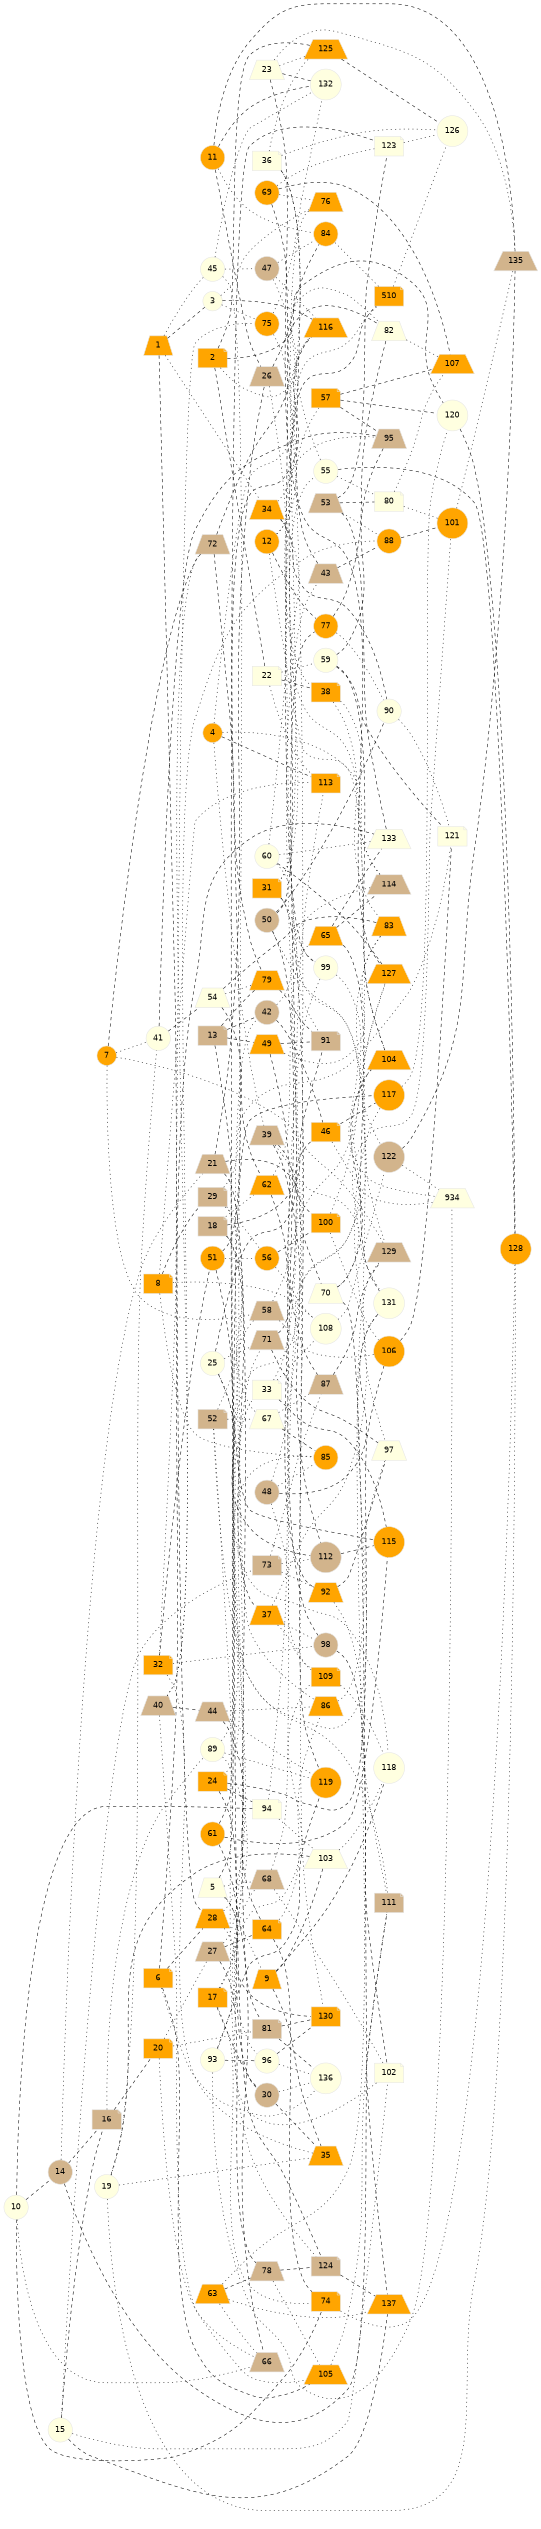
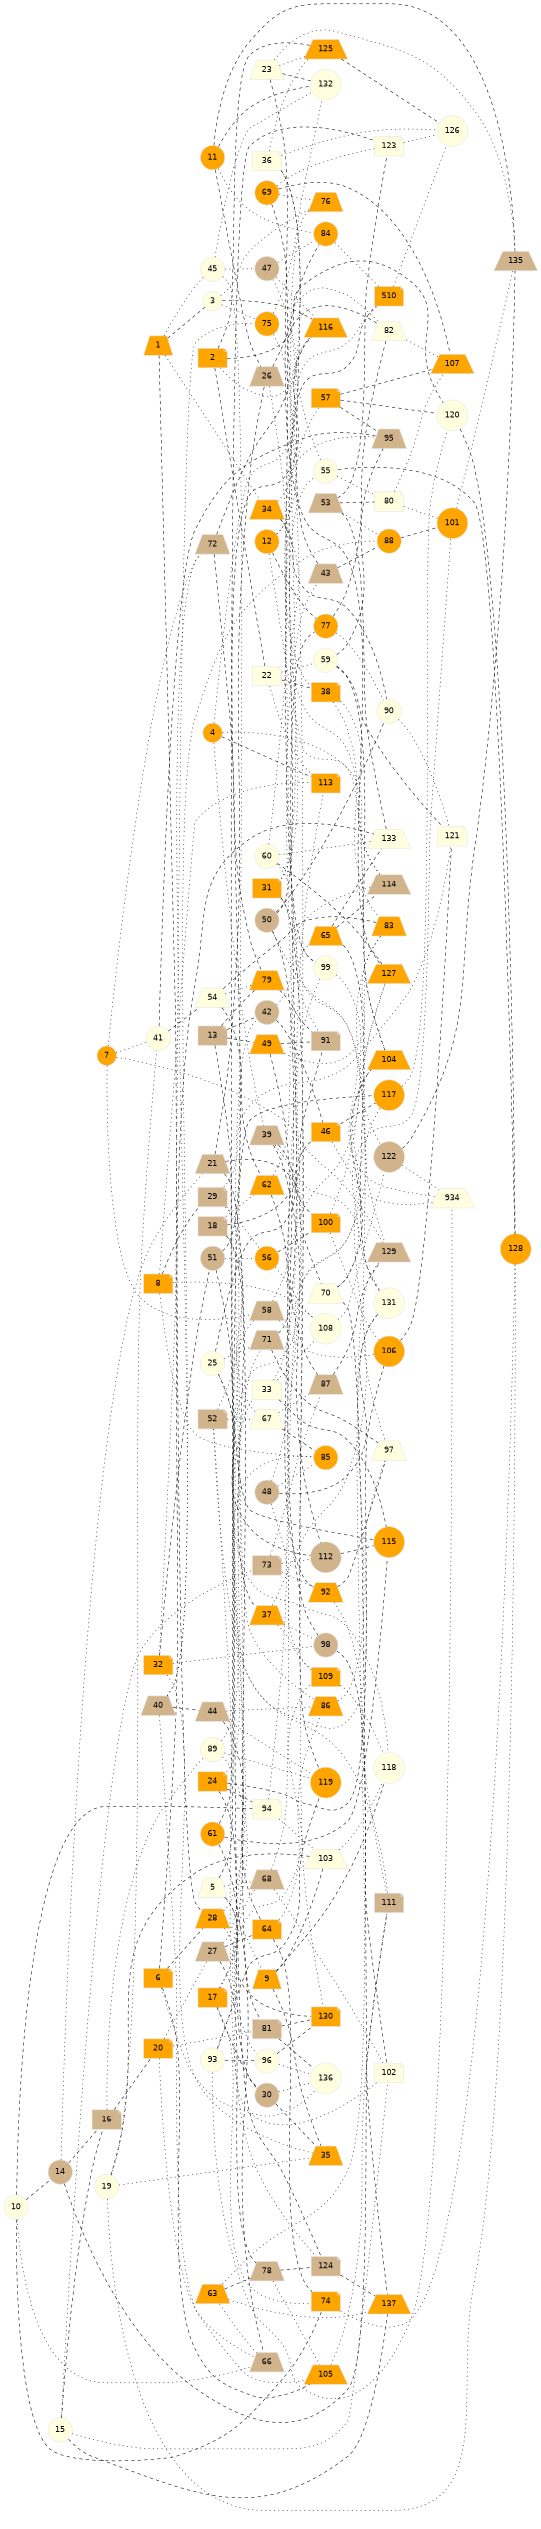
(140, 797) -> (140, 797)
(213, 1258) -> (213, 1258)
